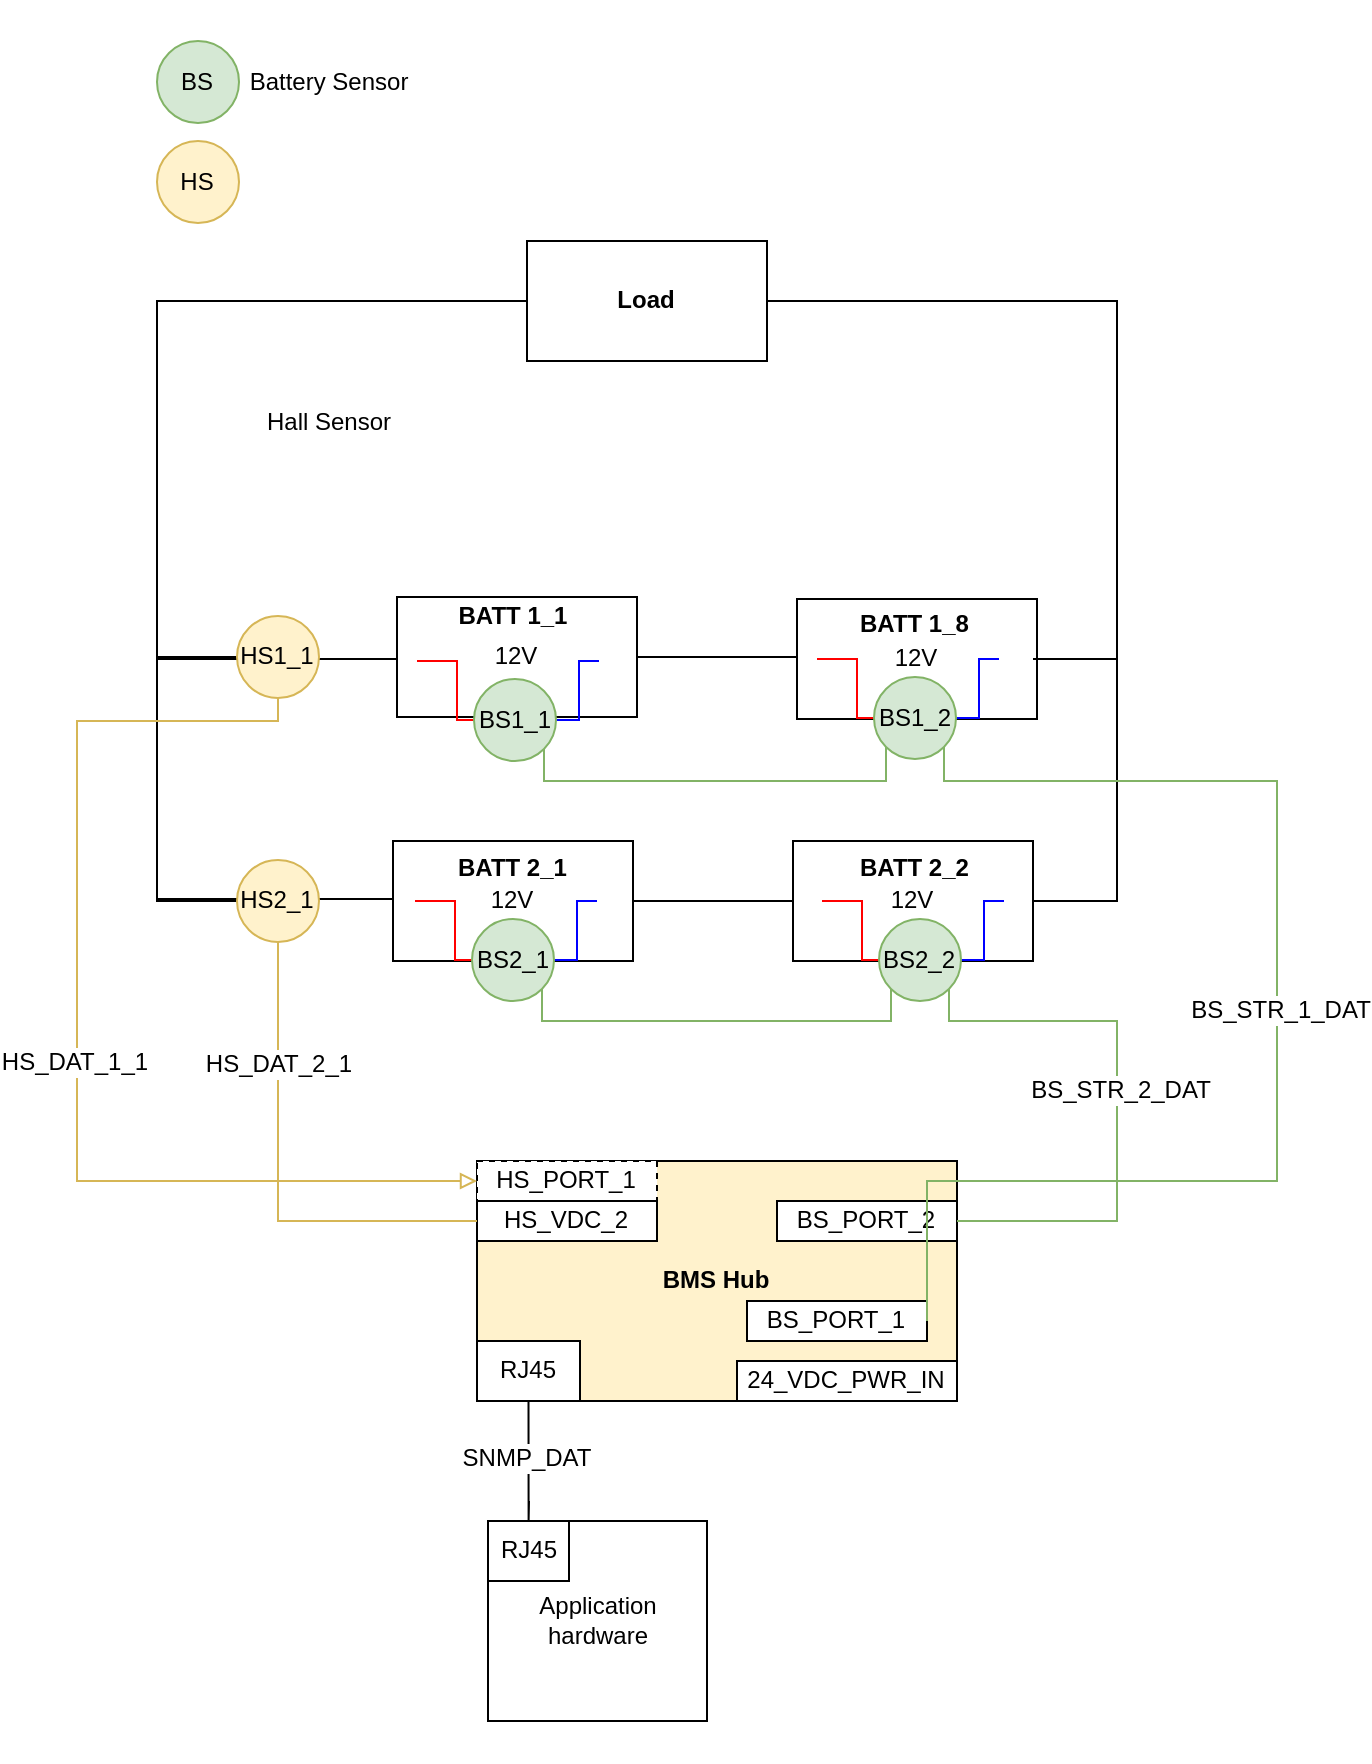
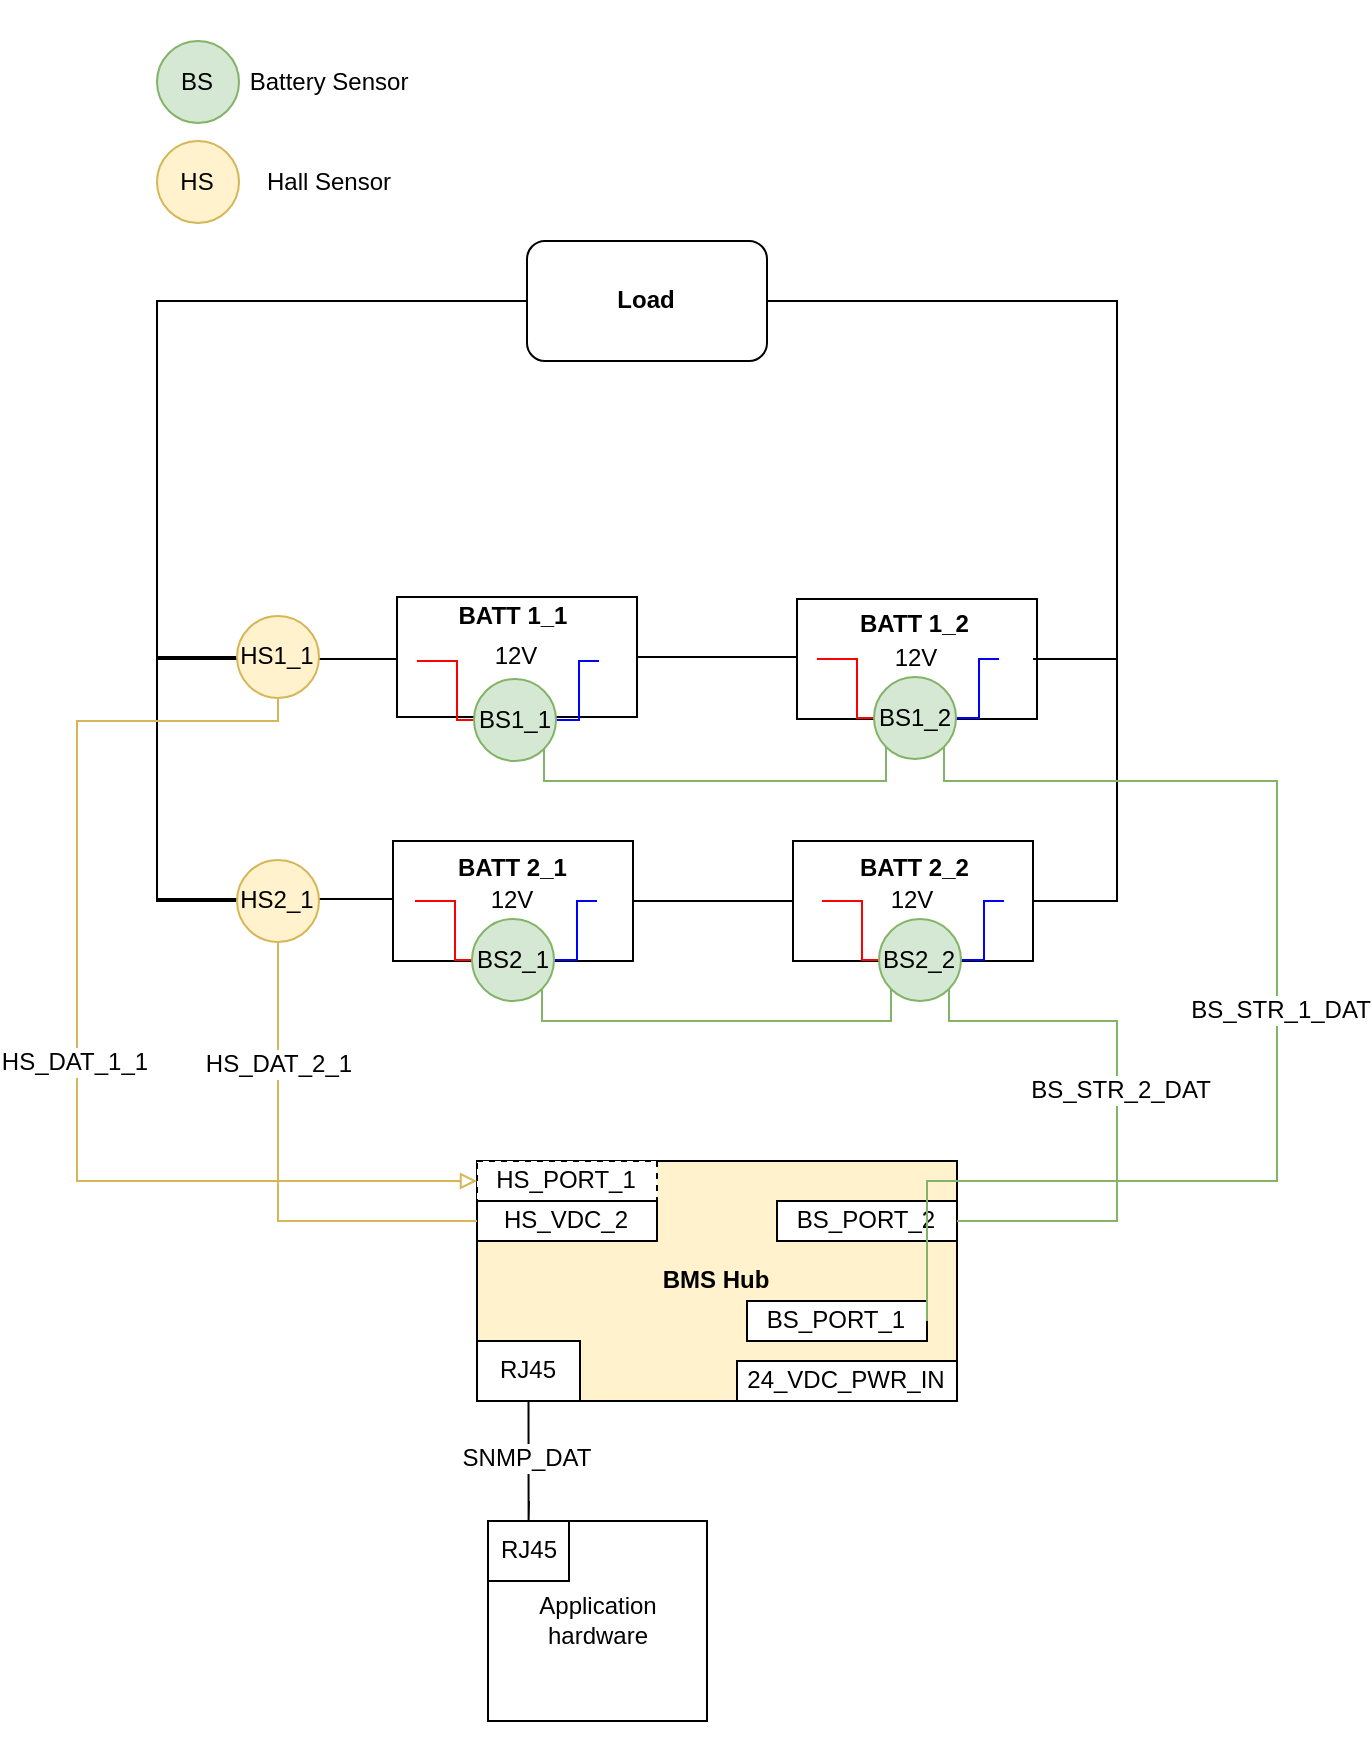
(647, 301) -> (647, 301)
(329, 422) -> (329, 182)
(912, 625) -> (912, 625)
